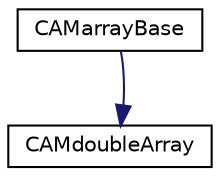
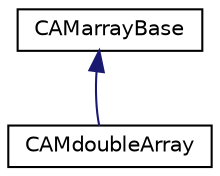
(124, 78) -> (96, 99)
